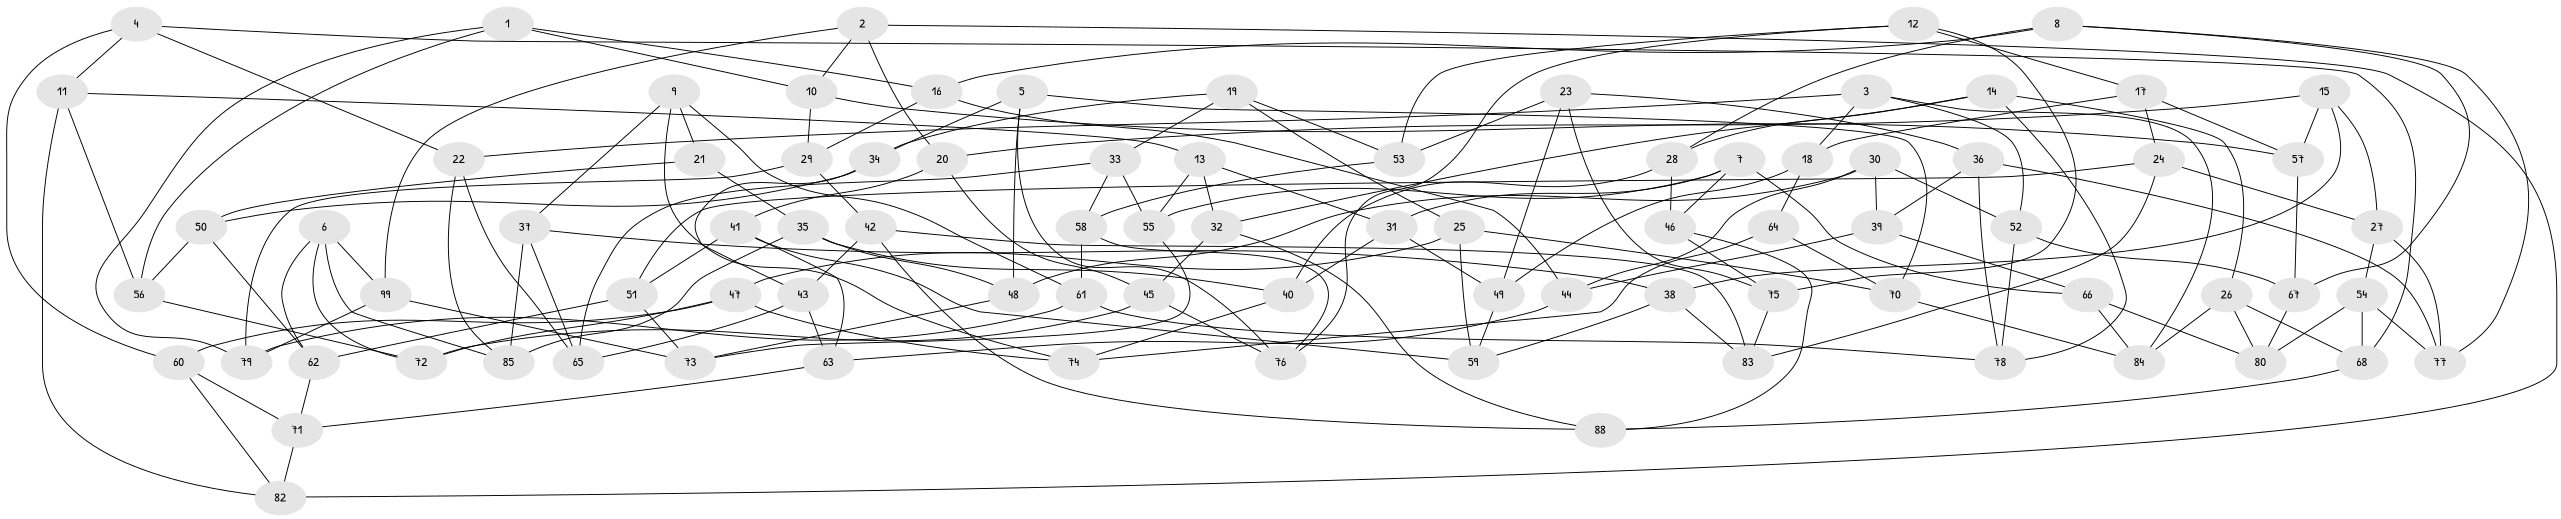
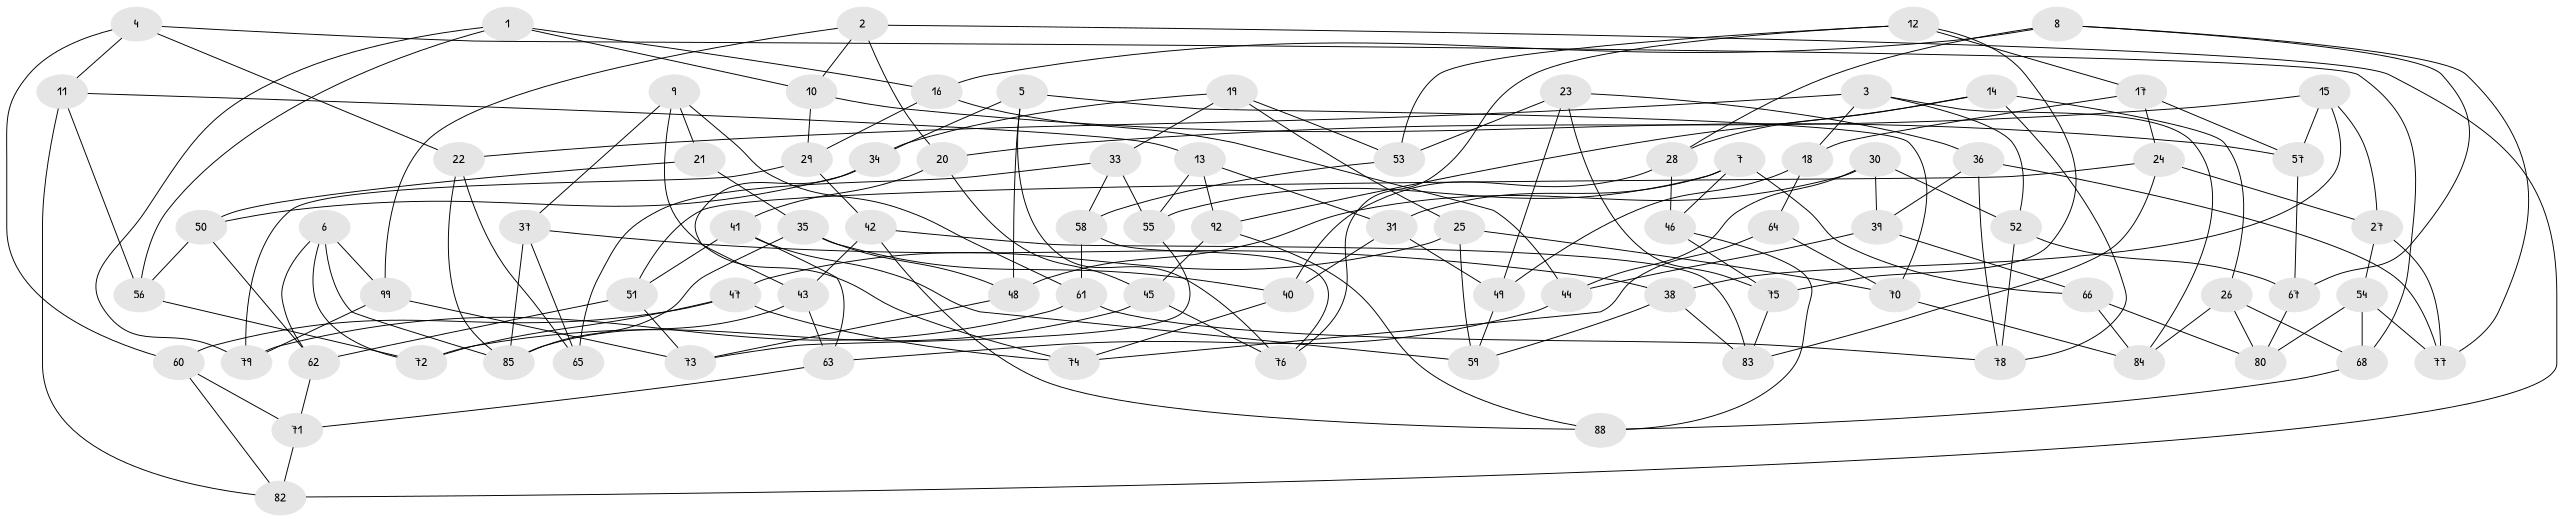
(1217, 227) -> (1217, 227)
(685, 338) -> (708, 325)
